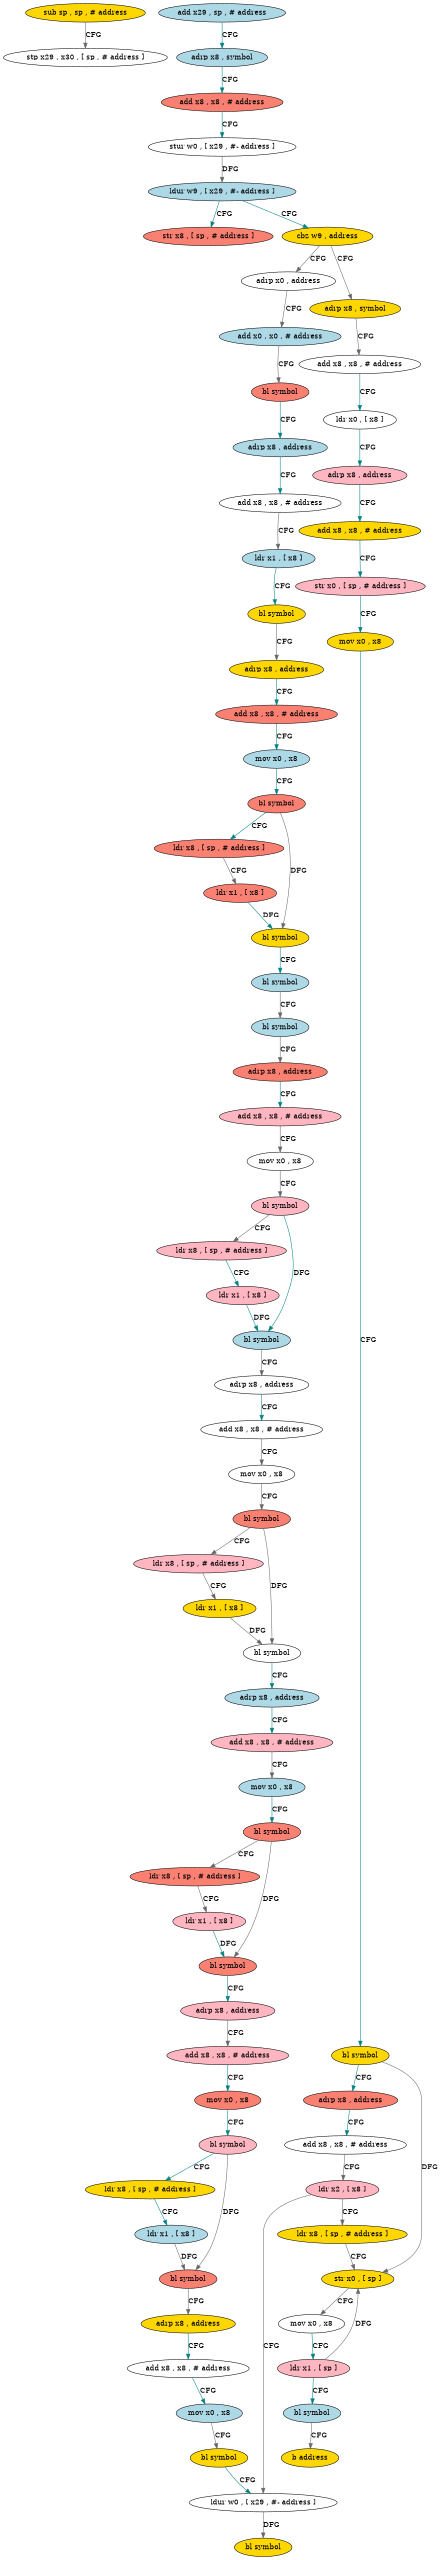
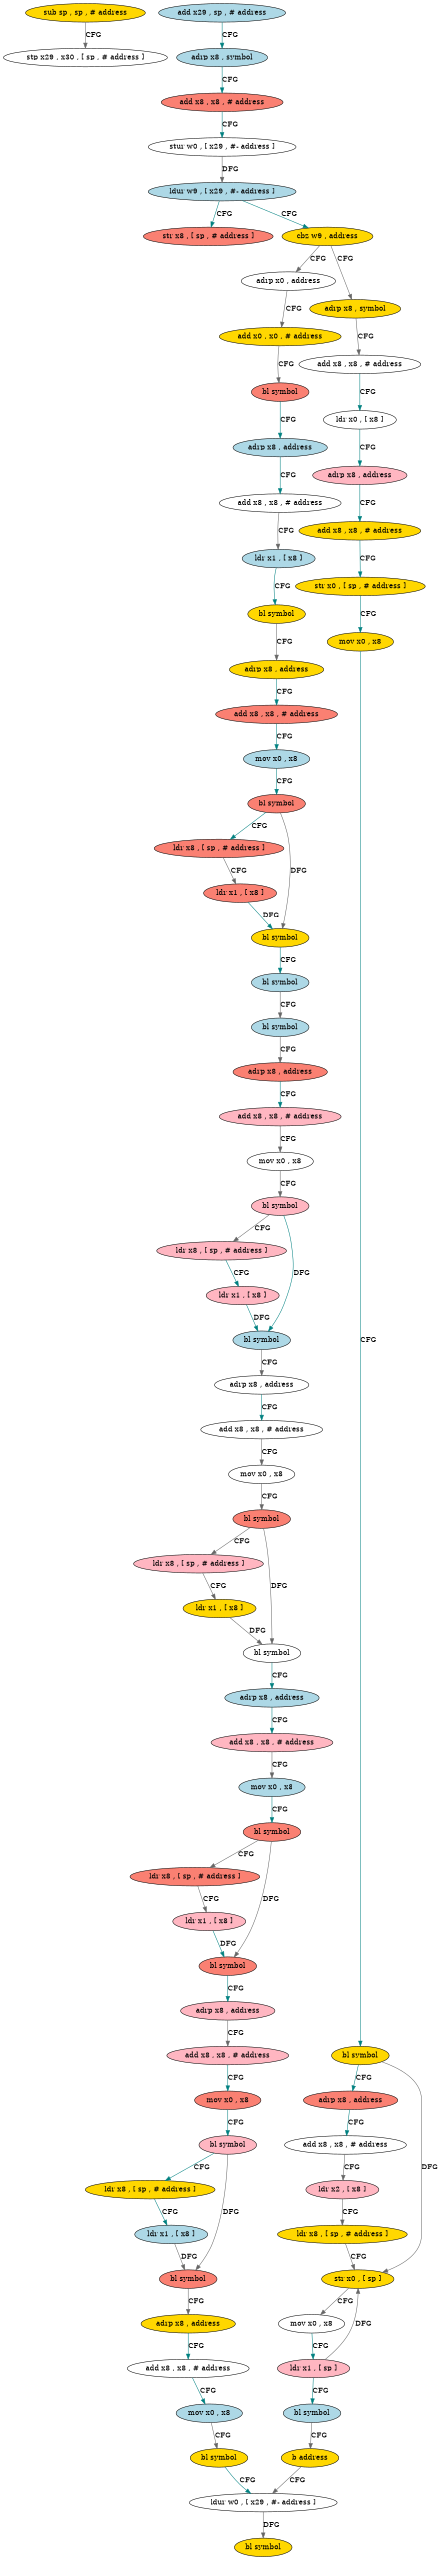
(280, 337) -> (280, 337)
(360, 586) -> (360, 586)
(263, 2327) -> (289, 2478)
